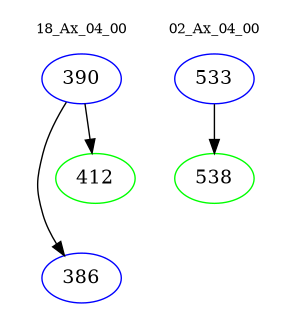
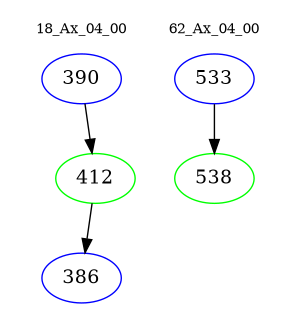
(214, 30) -> (214, 30)
(39, 172) -> (90, 221)
